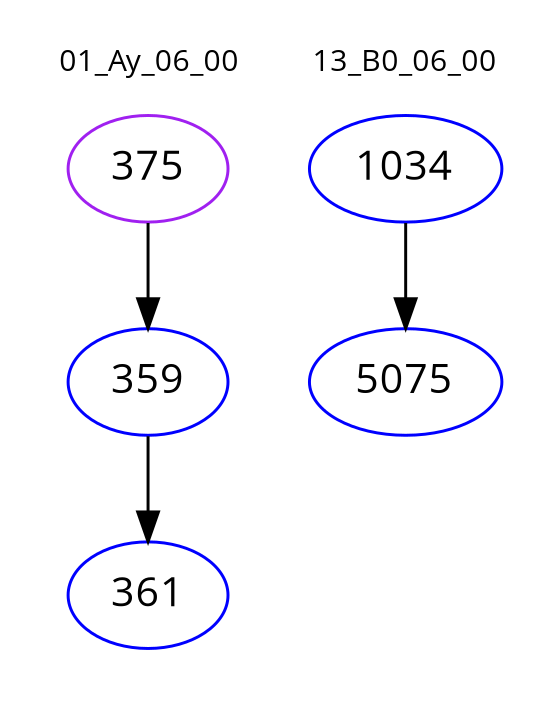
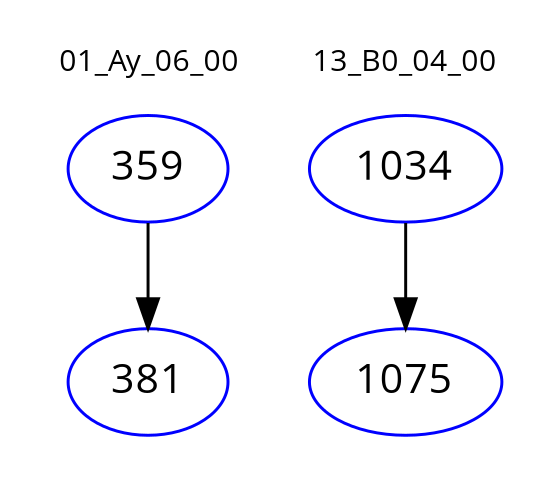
(406, 64) -> (406, 64)
(148, 169) -> none
(406, 382) -> (406, 382)
(148, 595) -> (148, 382)
